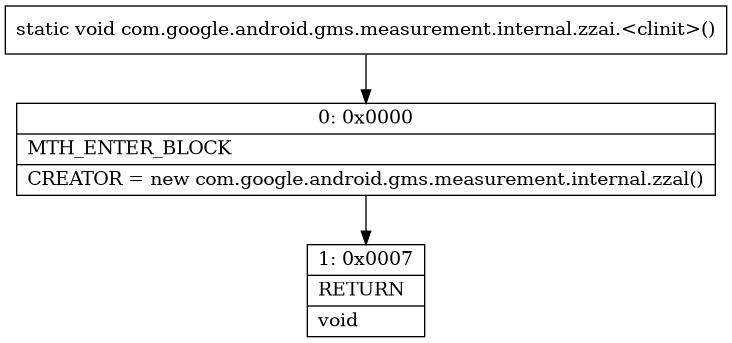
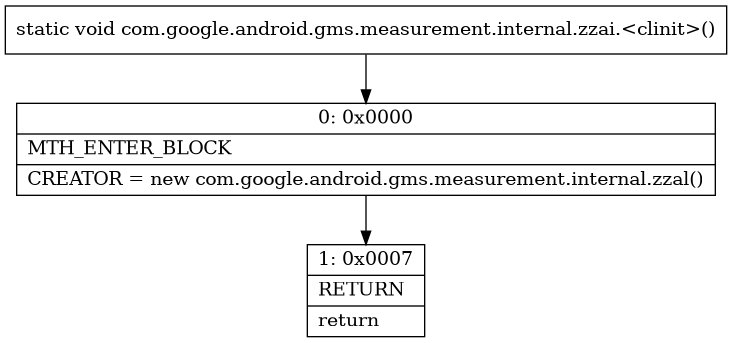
(339, 321) -> (349, 321)
